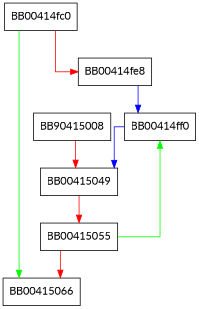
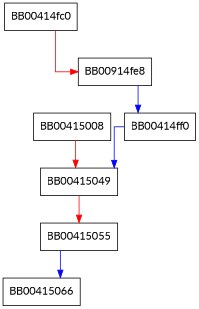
(115, 72) -> (115, 72)
(72, 127) -> (72, 127)
(19, 151) -> none
(160, 214) -> none
(60, 260) -> (60, 260)
